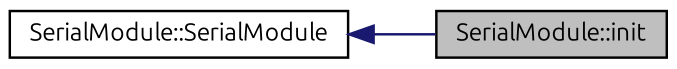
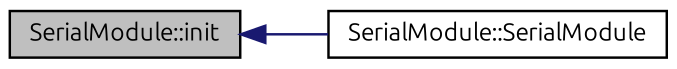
(405, 34) -> (297, 34)
